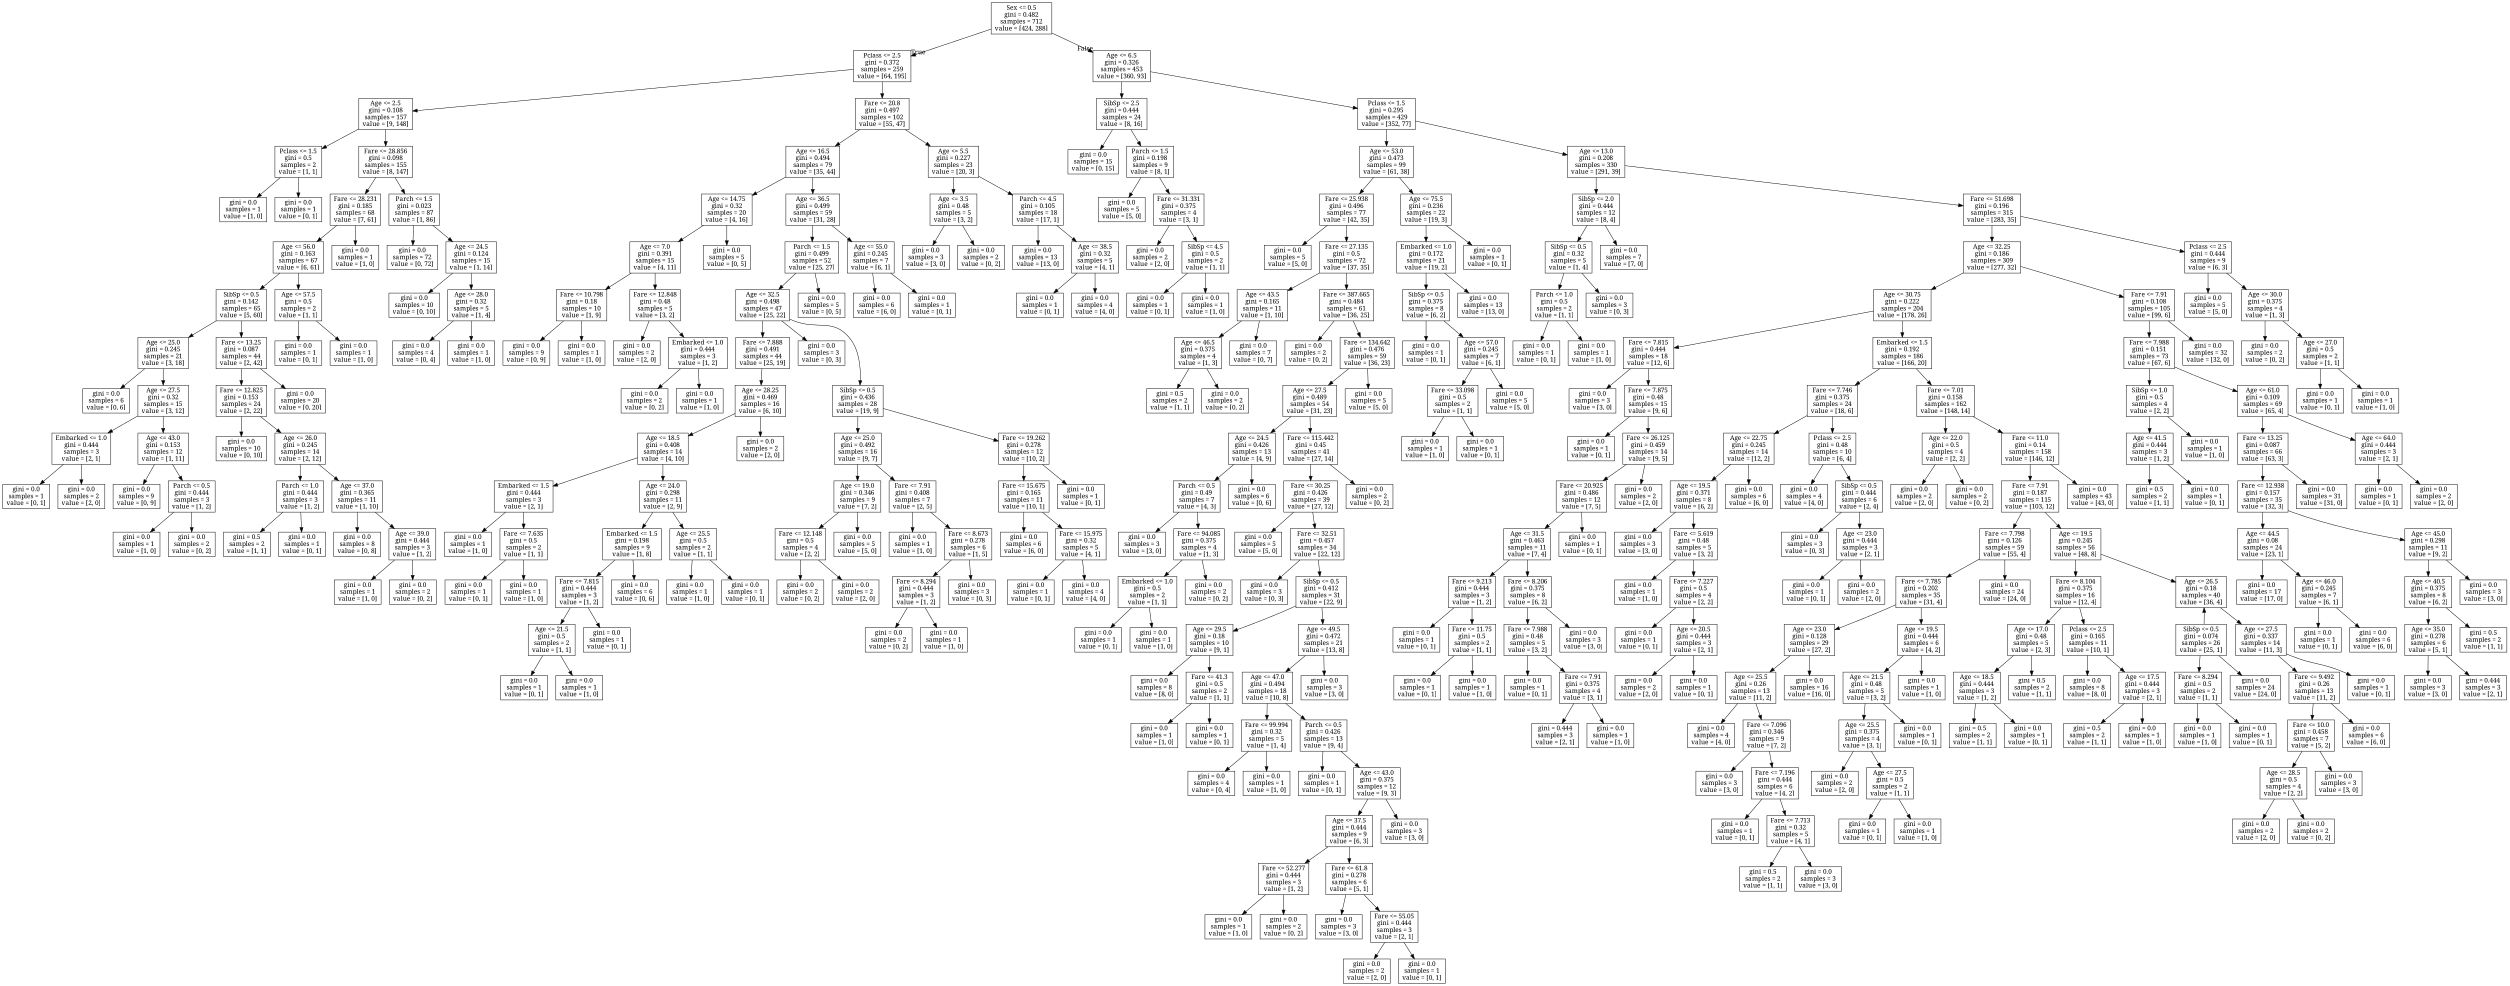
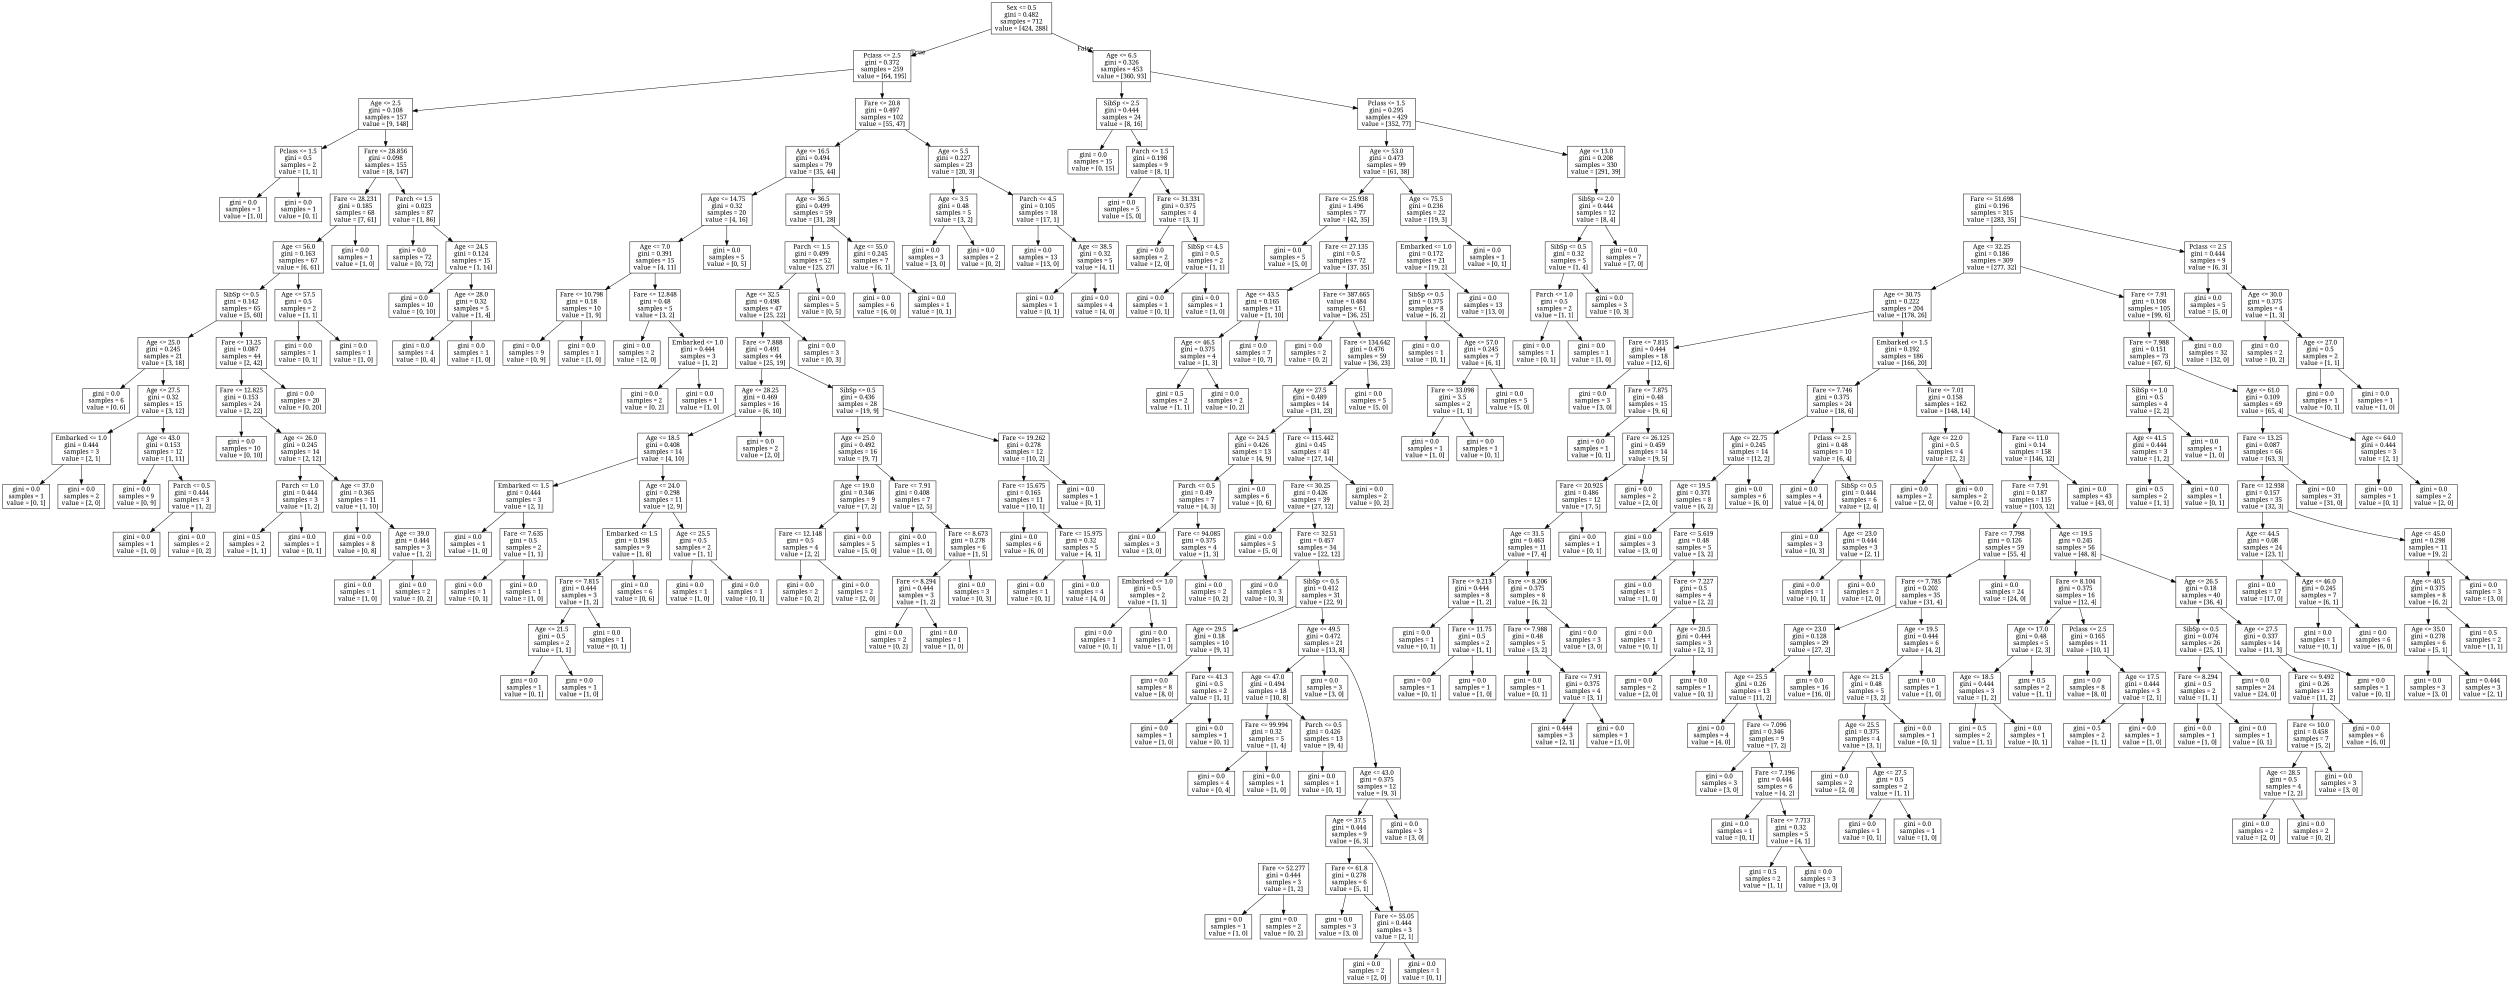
(1792, 185) -> none
(1347, 210) -> (1347, 210)
(1347, 305) -> (1347, 305)
(842, 331) -> (809, 376)
(1310, 401) -> (1310, 401)
(1453, 401) -> (1453, 401)
(1472, 592) -> (1472, 592)
(2204, 618) -> (2198, 614)
(1348, 758) -> (1365, 707)
(1318, 854) -> (1382, 875)
